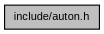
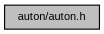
(52, 17) -> (52, 17)
